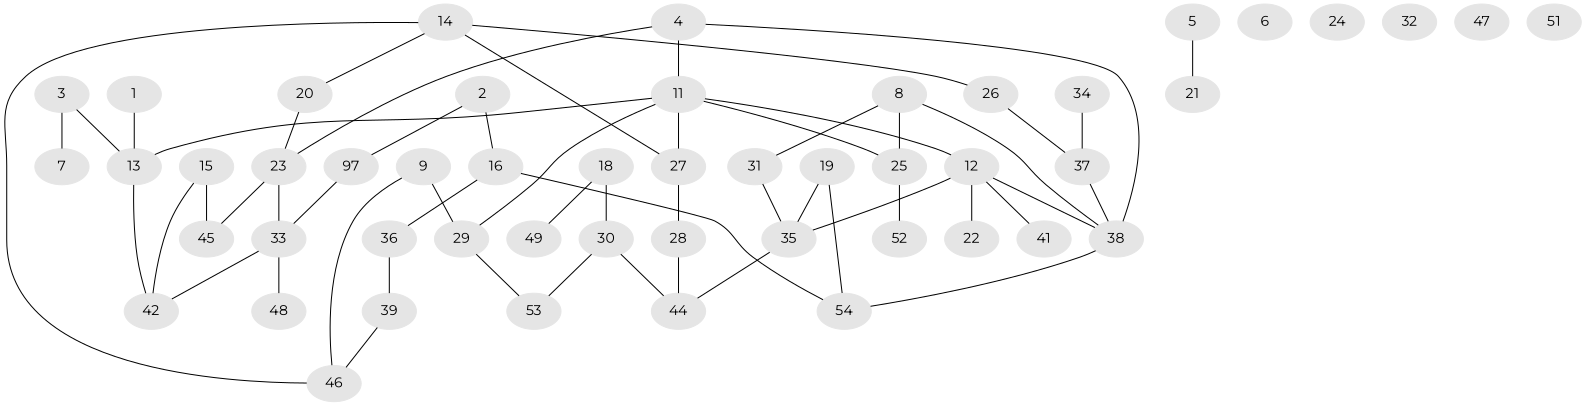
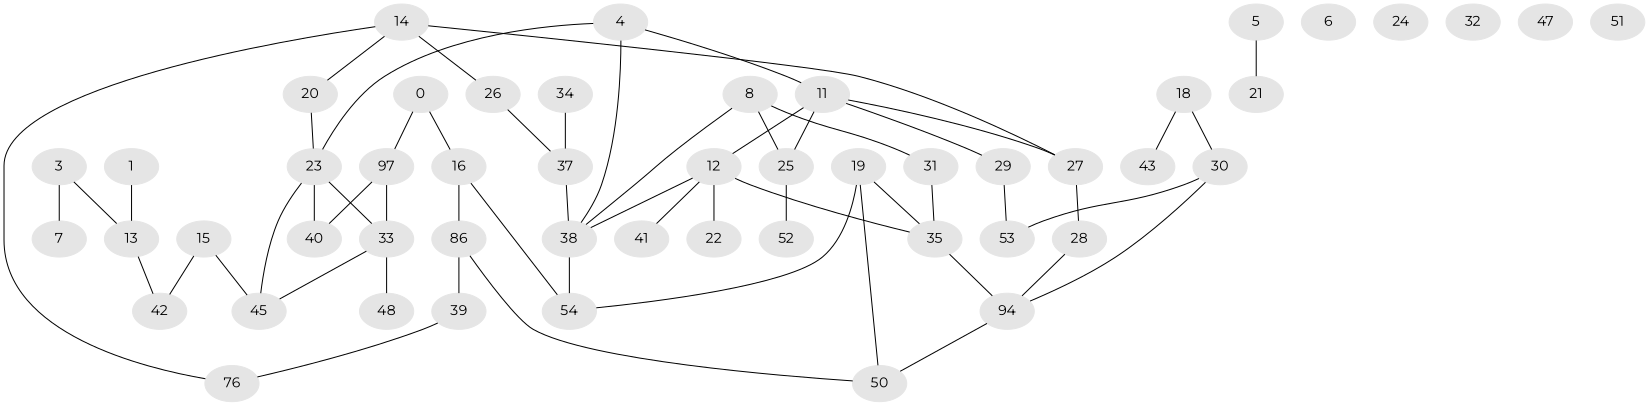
(483, 94) -> (421, 94)
(402, 120) -> none
(423, 167) -> none
none -> (314, 239)
(389, 239) -> (459, 239)
(534, 239) -> (1148, 167)
(215, 275) -> (323, 275)
(679, 311) -> (1007, 311)
(334, 384) -> (232, 384)
none -> (880, 384)
